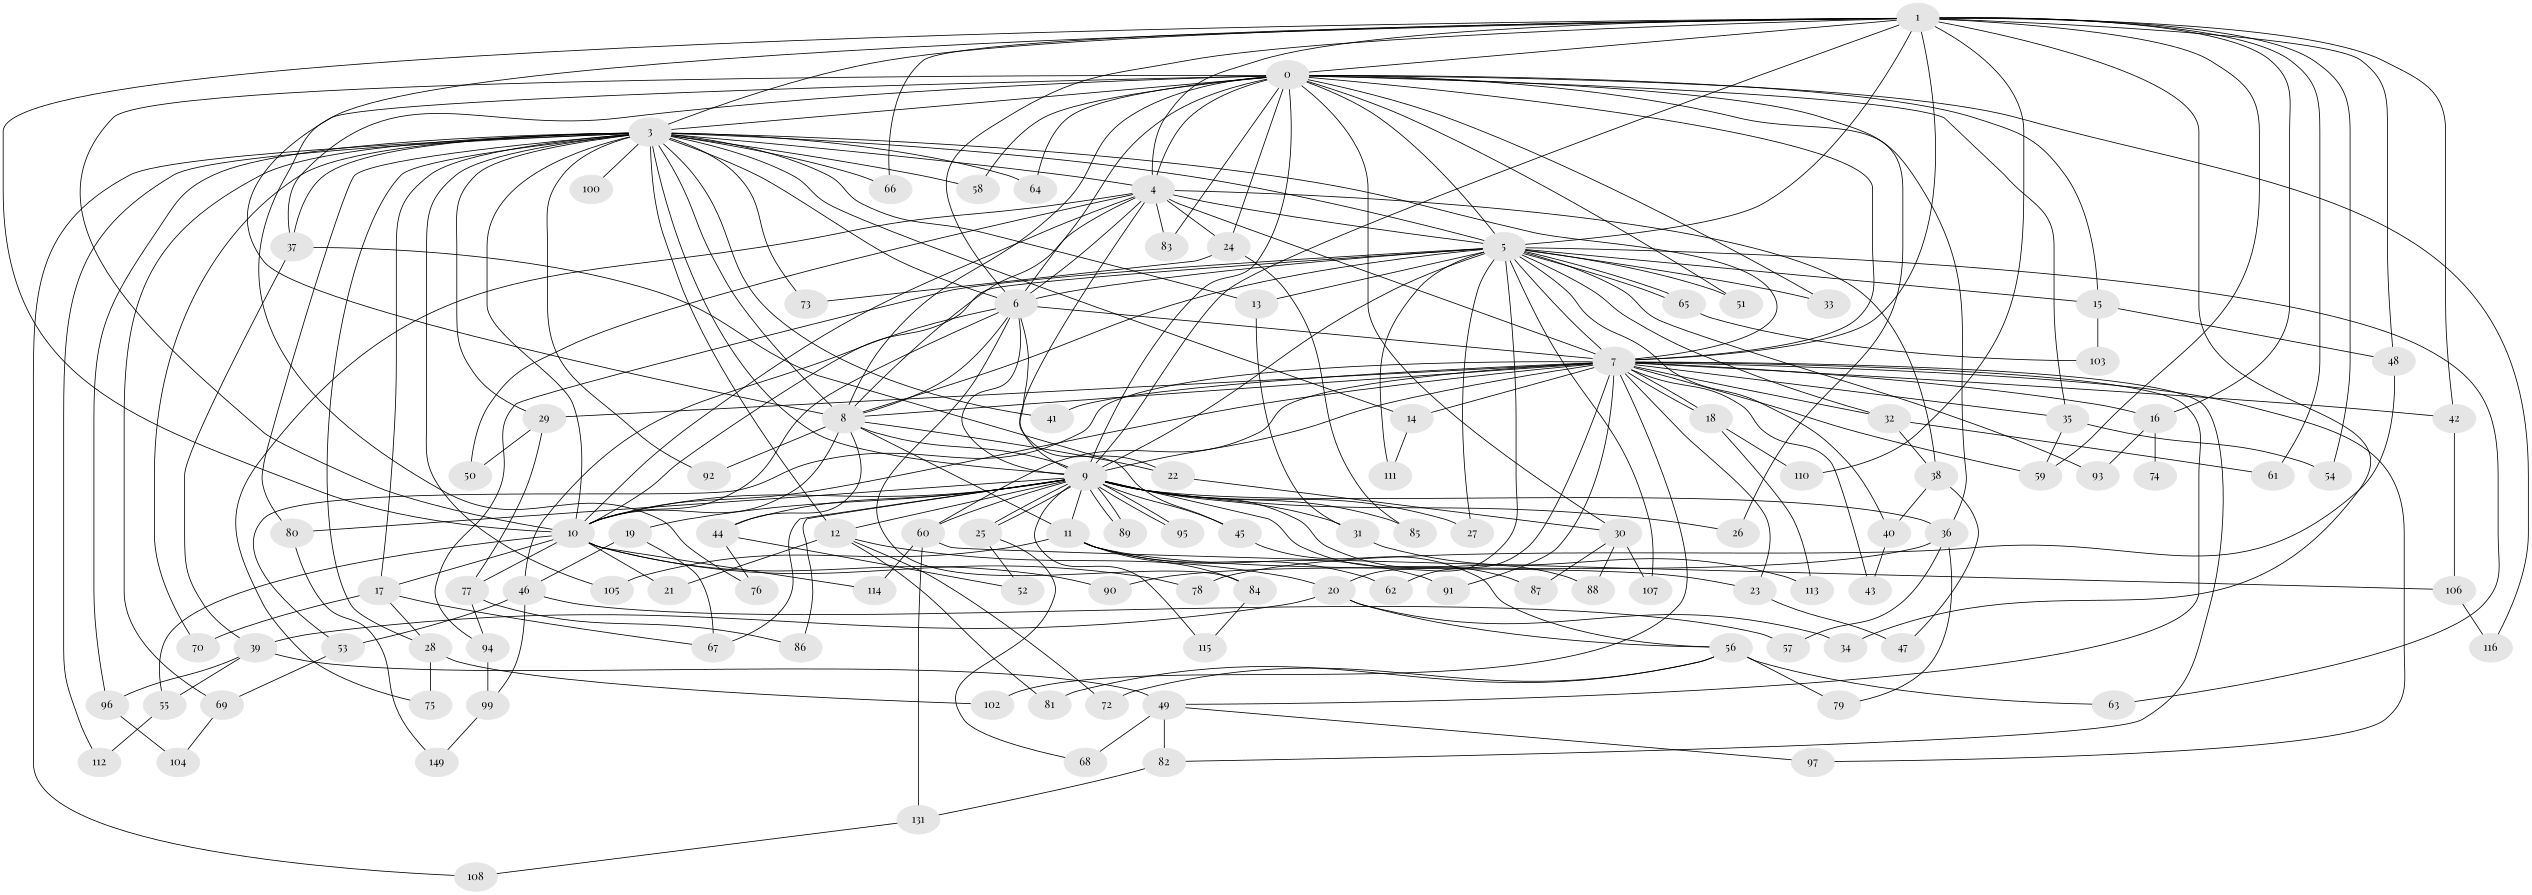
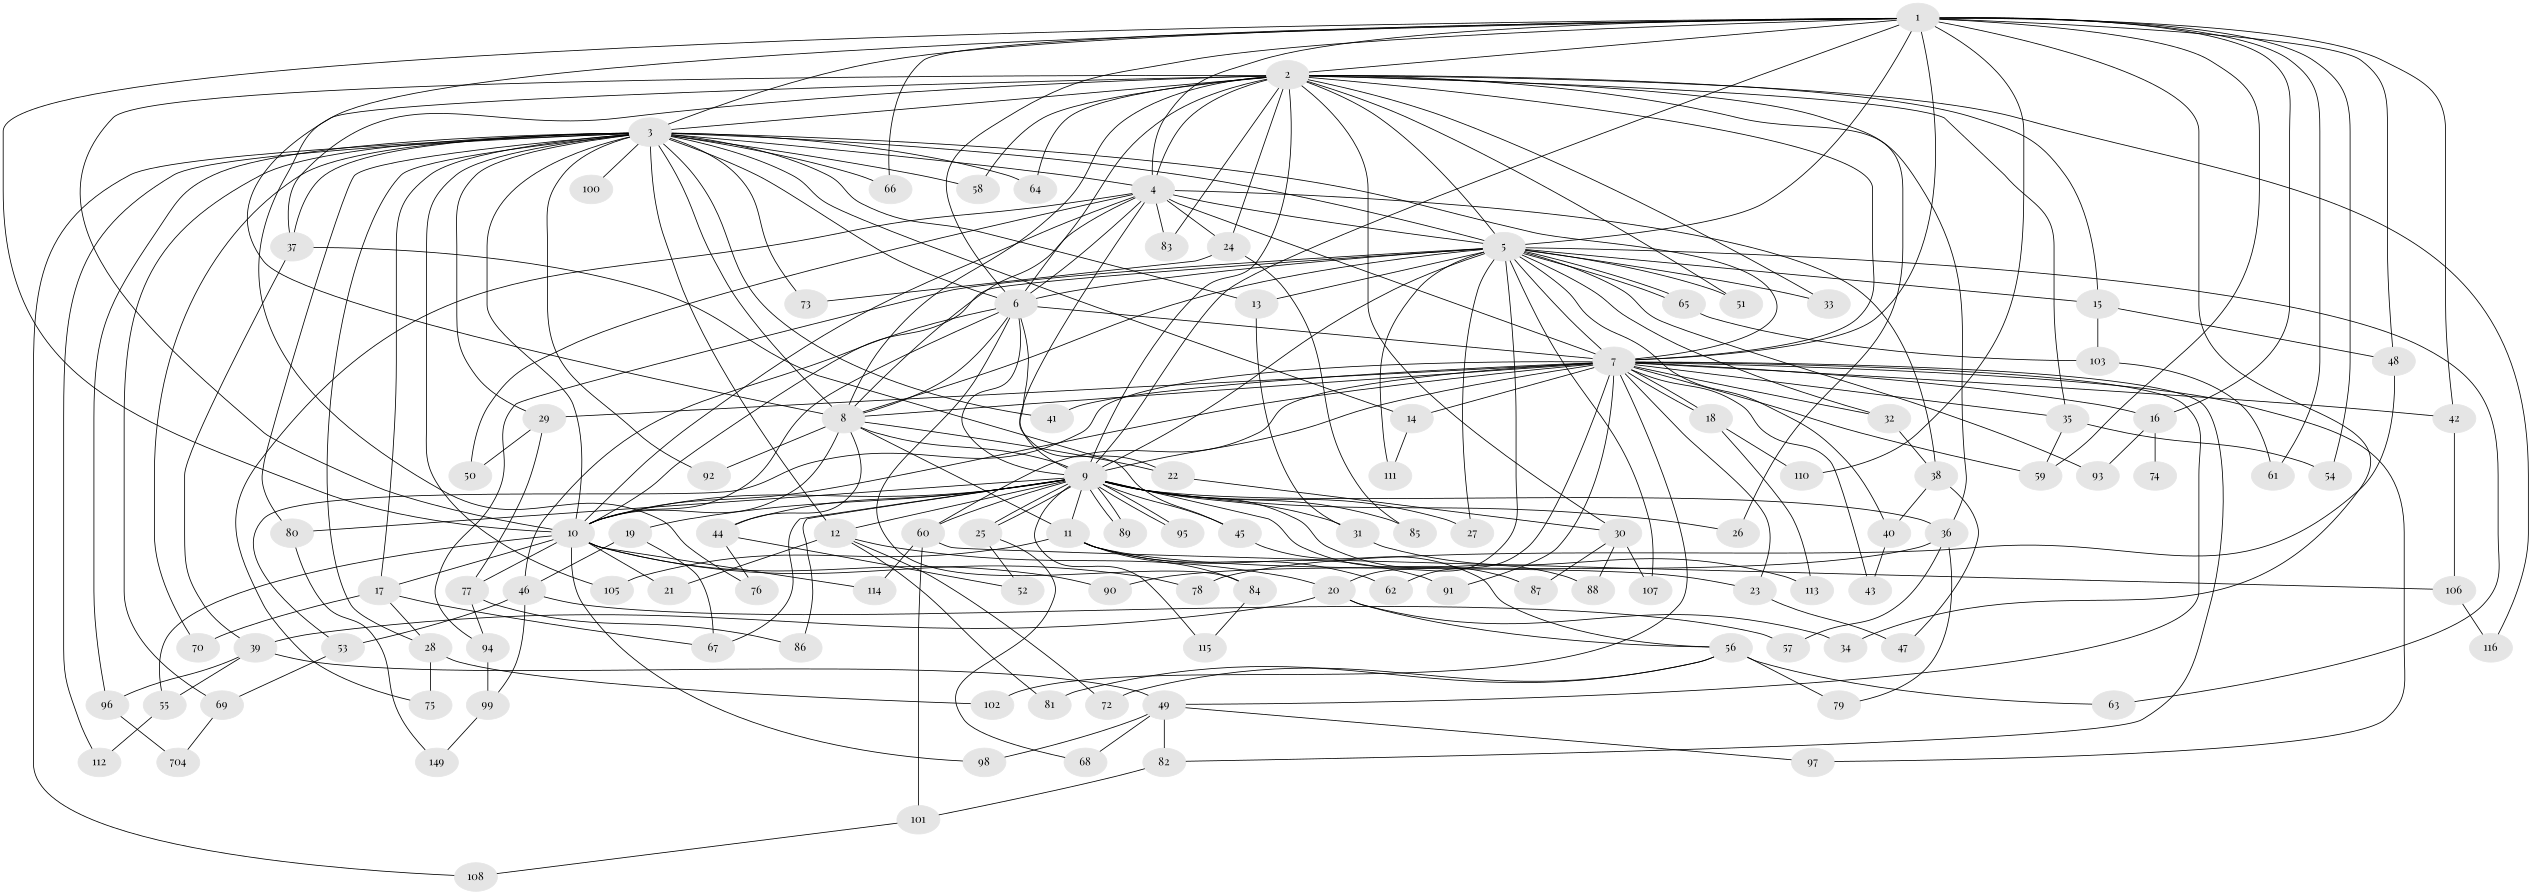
(1288, 75) -> (1288, 75)
(793, 416) -> none
(2073, 445) -> (2213, 387)
(178, 762) -> (178, 762)
none -> (984, 762)
(918, 820) -> (918, 820)
